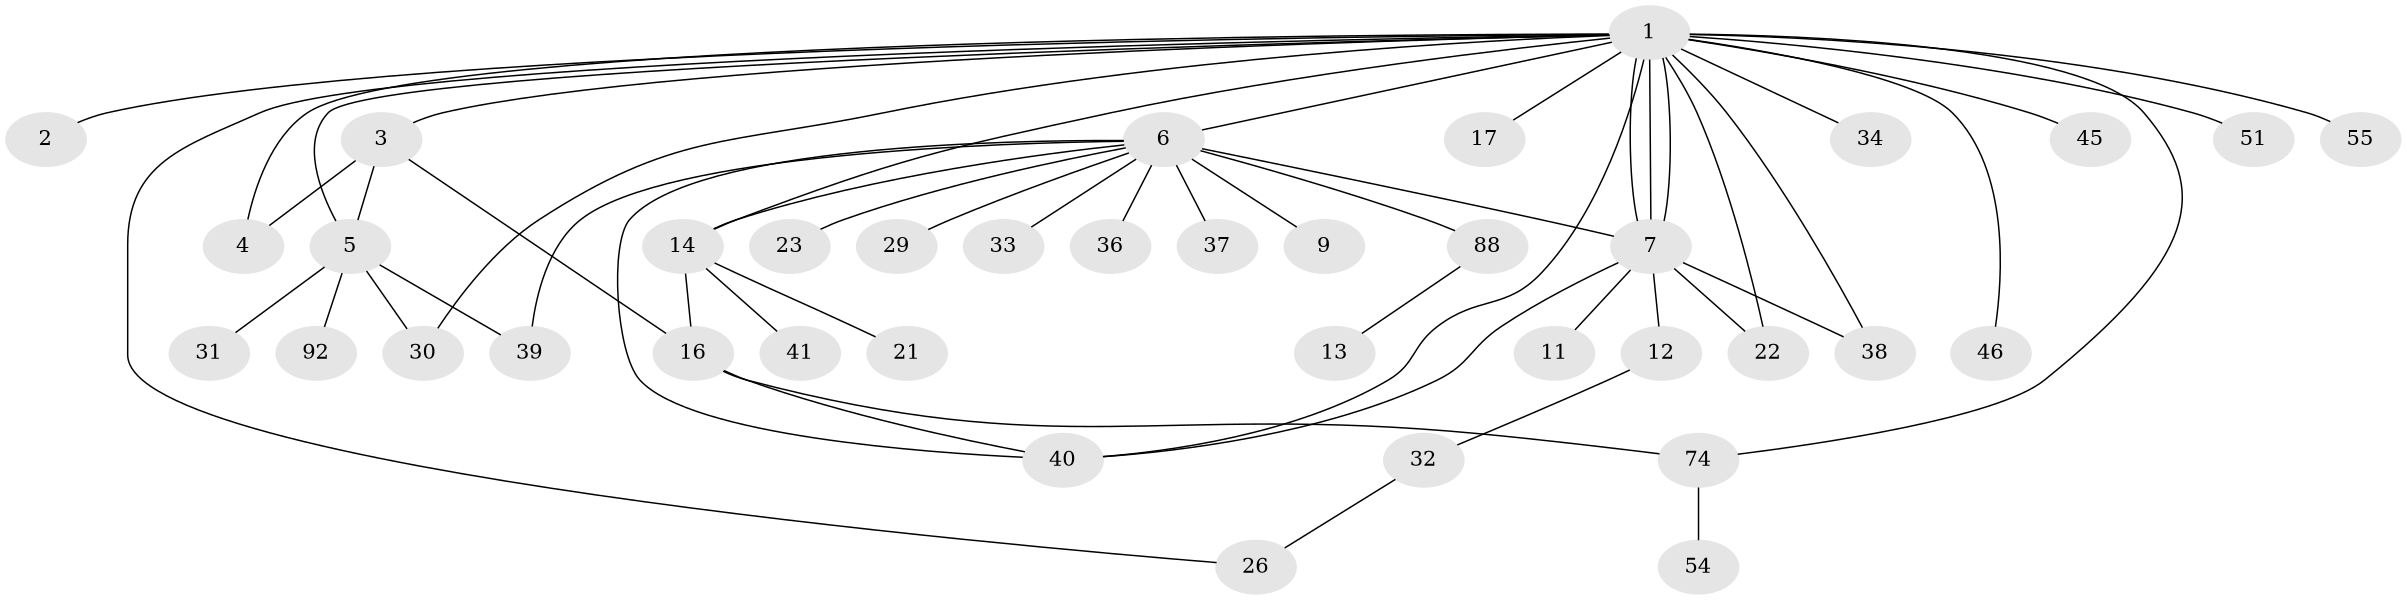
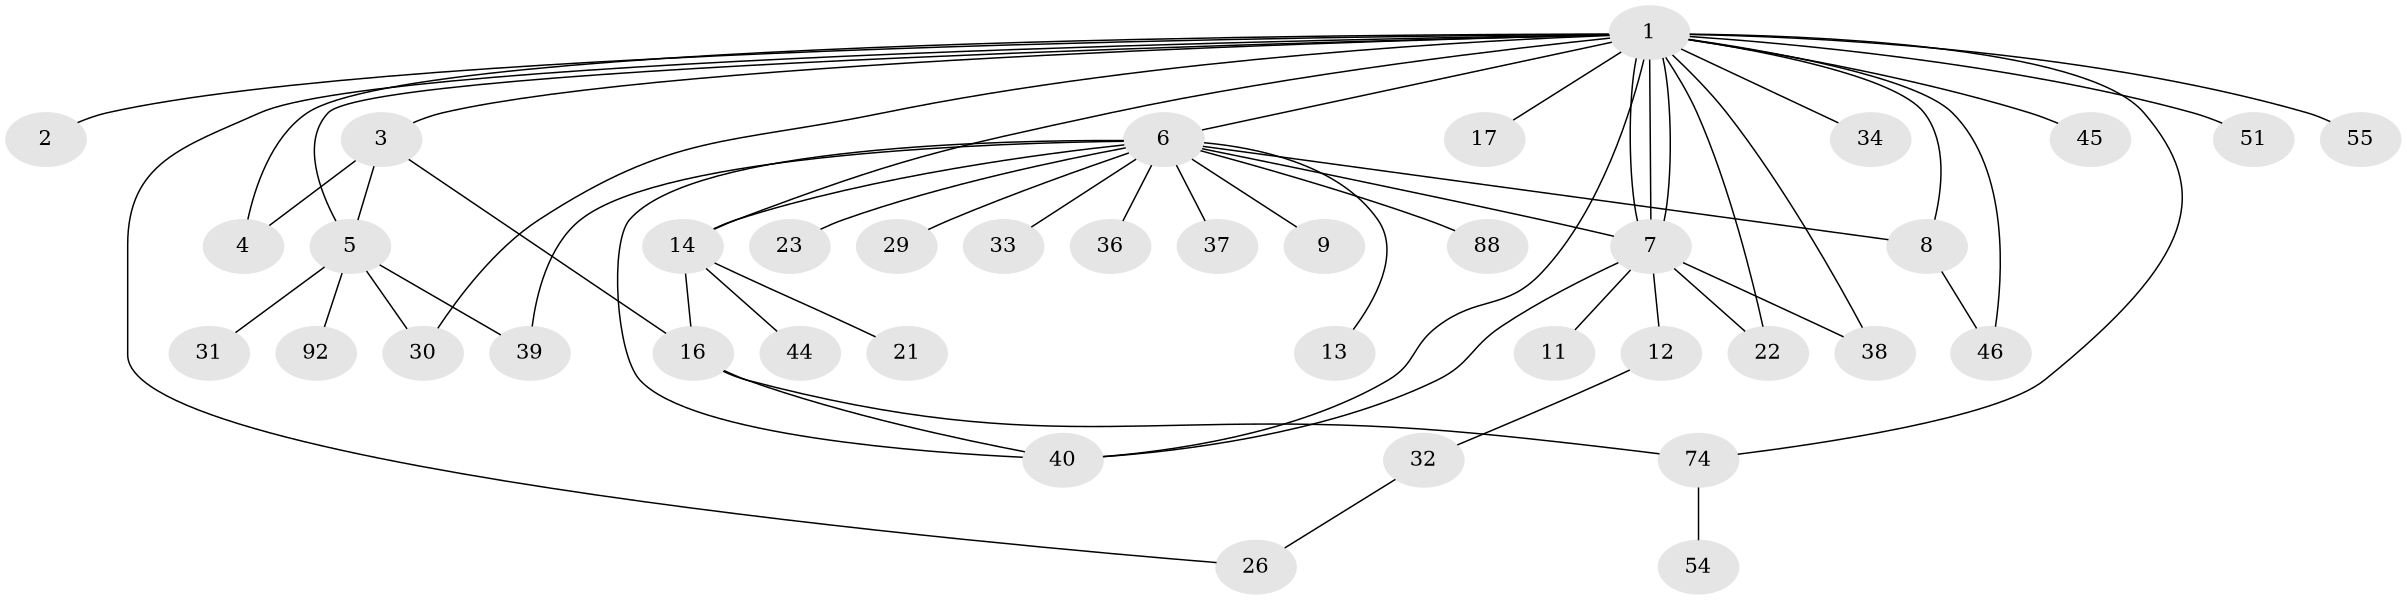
none -> (1927, 246)
(1411, 300) -> (1374, 215)
(800, 353) -> (800, 353)
